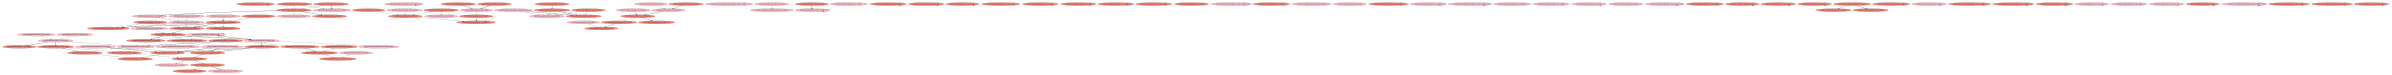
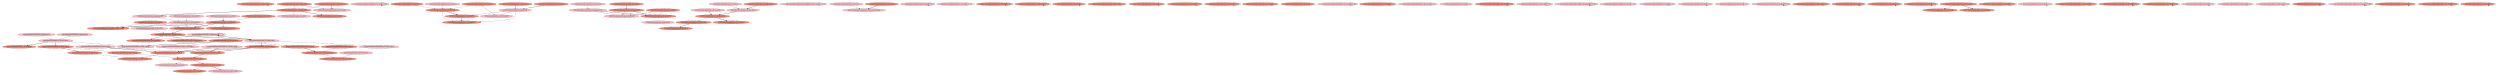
none -> (588, 4)
(812, 7) -> (873, 7)
none -> (452, 13)
